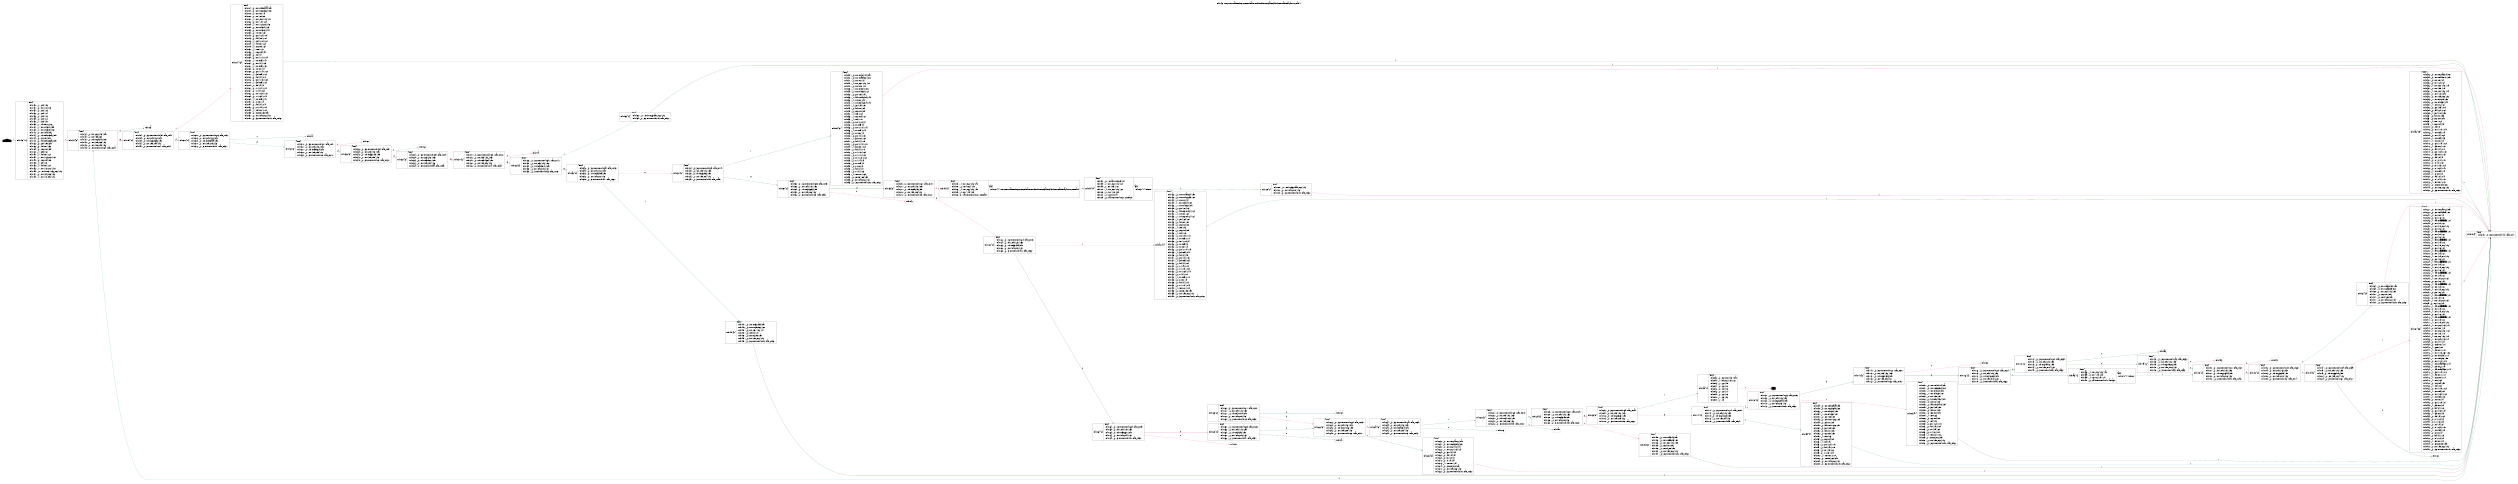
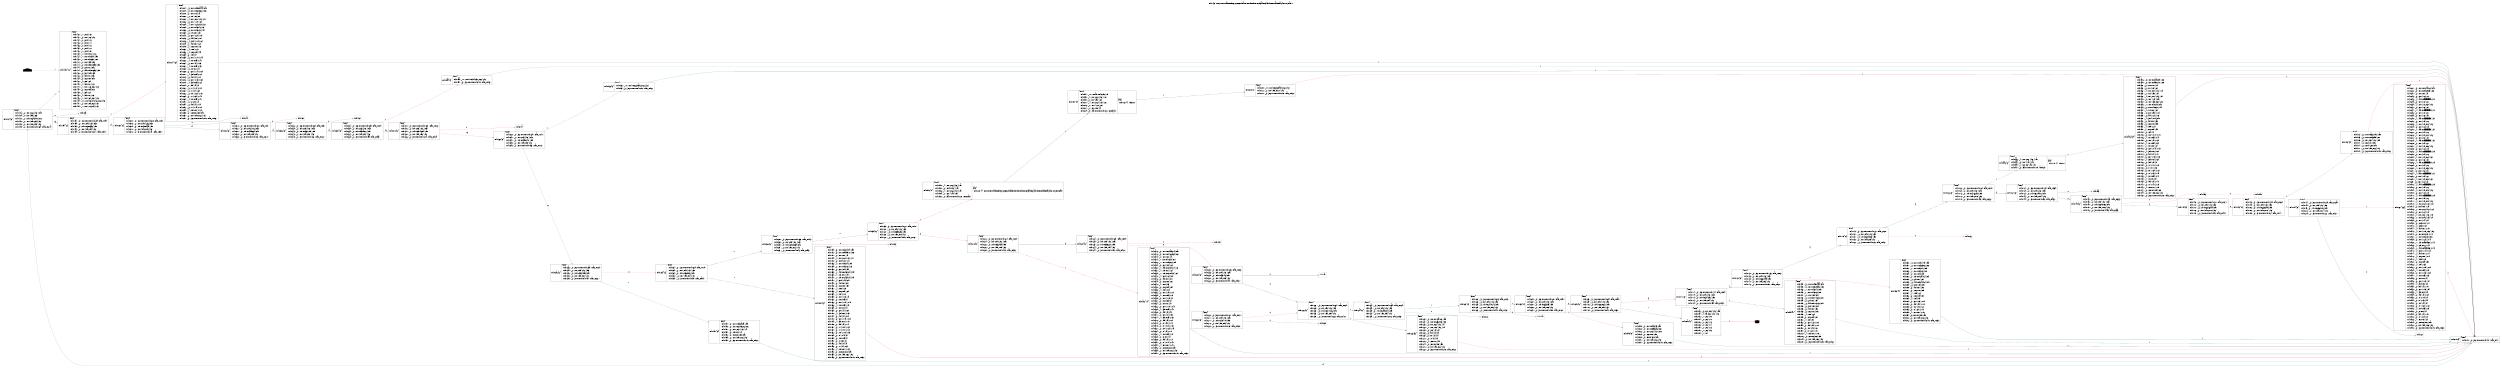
none -> (467, 80)
(65, 141) -> (49, 101)
(2257, 362) -> (2230, 195)
(2164, 376) -> (2094, 150)
